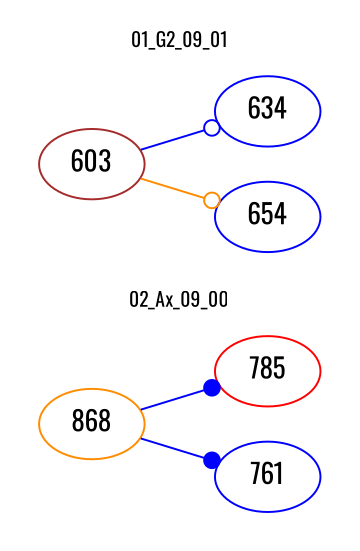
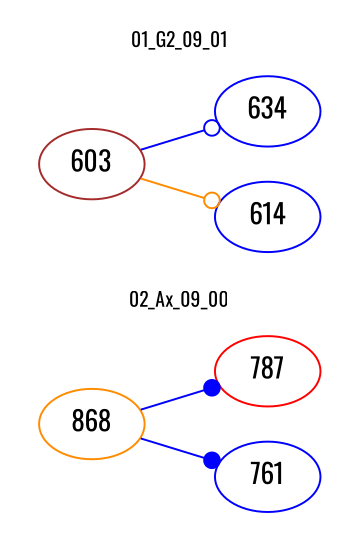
(268, 217) -> (268, 217)
(268, 371) -> (268, 371)
